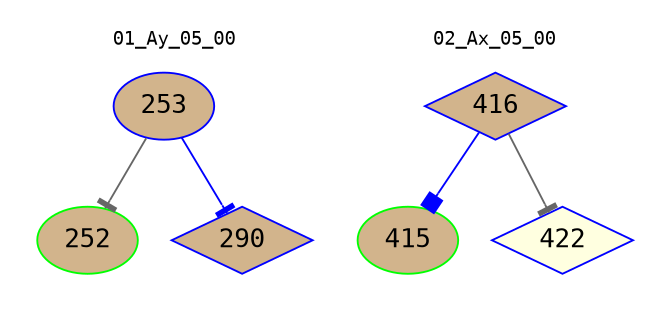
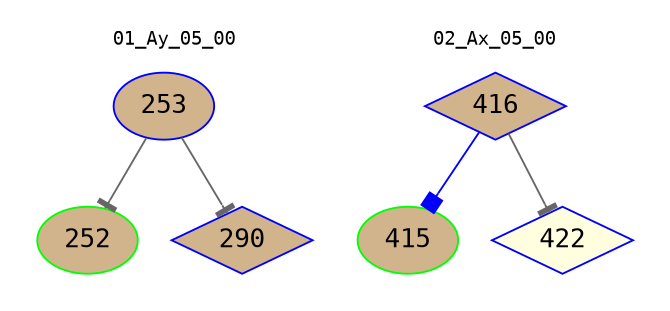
(202, 171) -> (202, 171)
